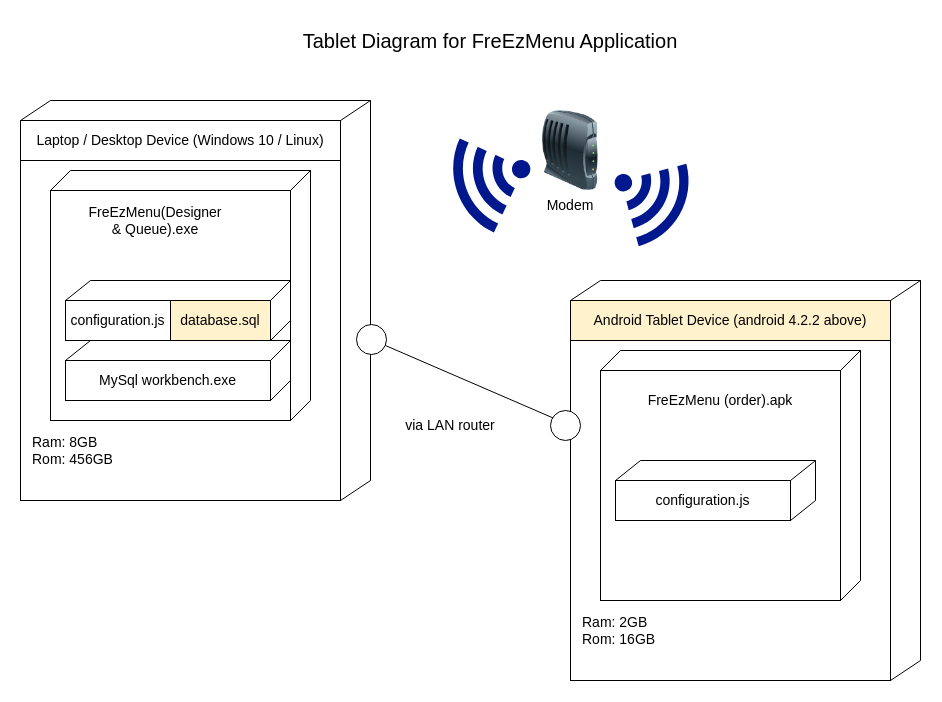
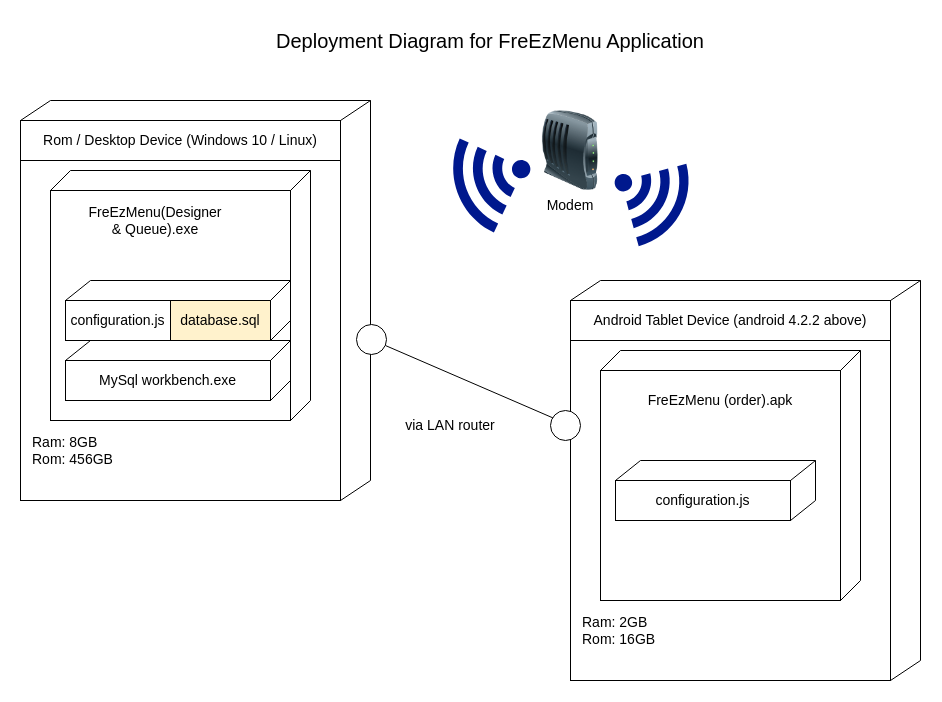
(491, 41) -> (491, 41)
(181, 141) -> (181, 141)
(731, 321) -> (731, 321)
